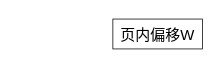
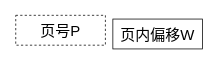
none -> (60, 30)
